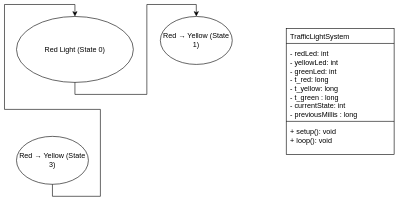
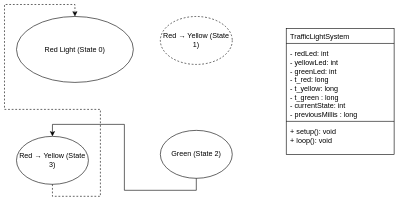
(197, 41) -> (197, 41)
(111, 95) -> none
(36, 110) -> (36, 110)
none -> (119, 125)
none -> (197, 155)
